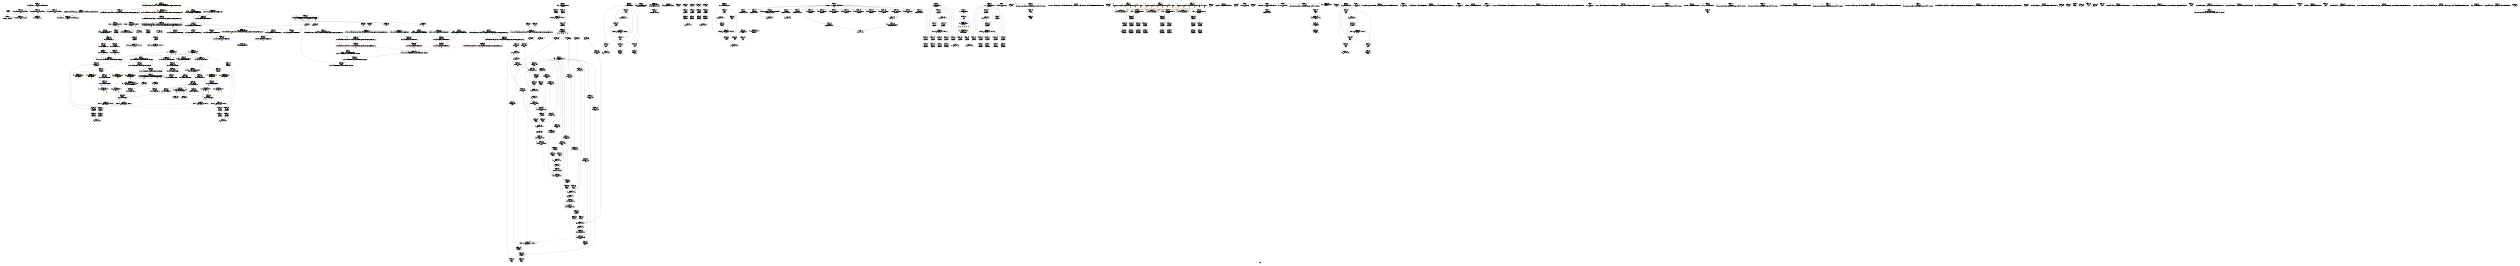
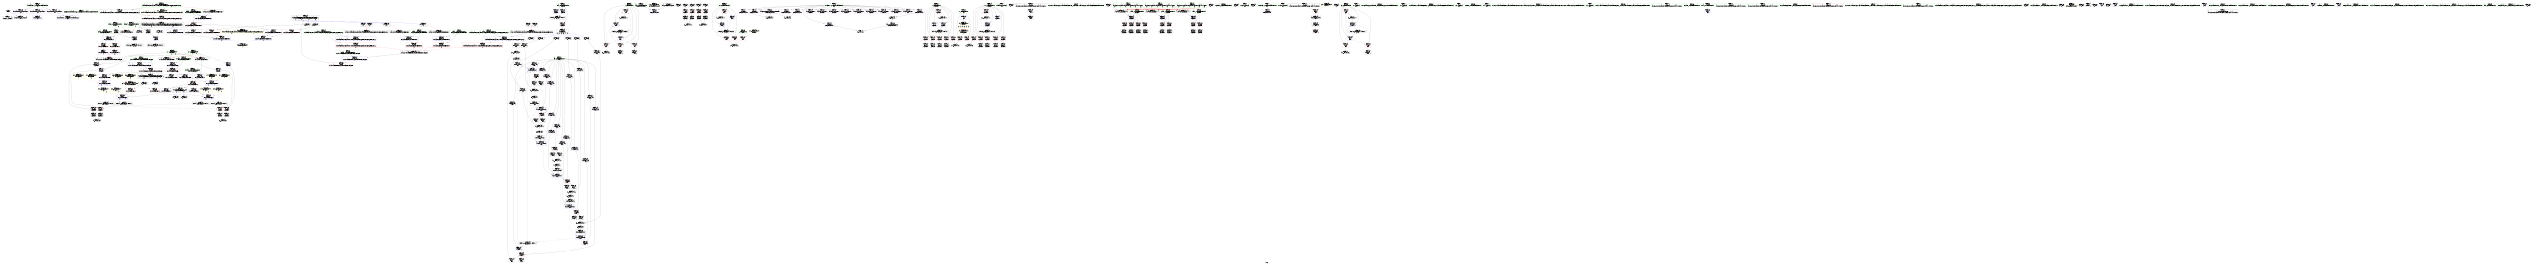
none -> (2072, 5)
